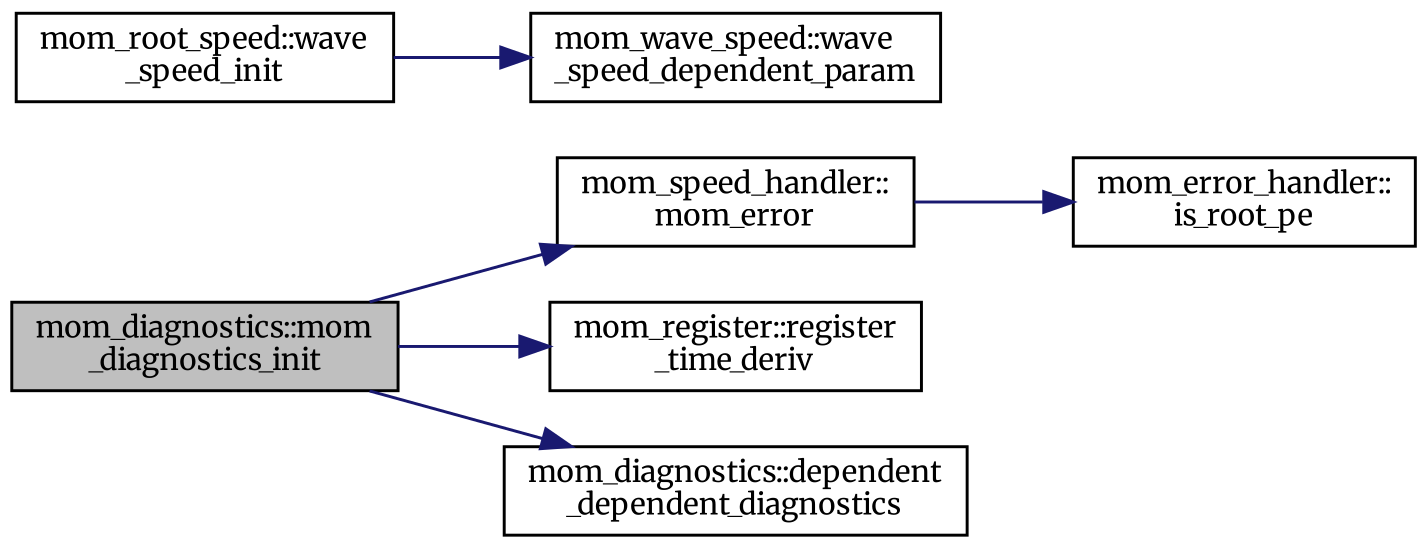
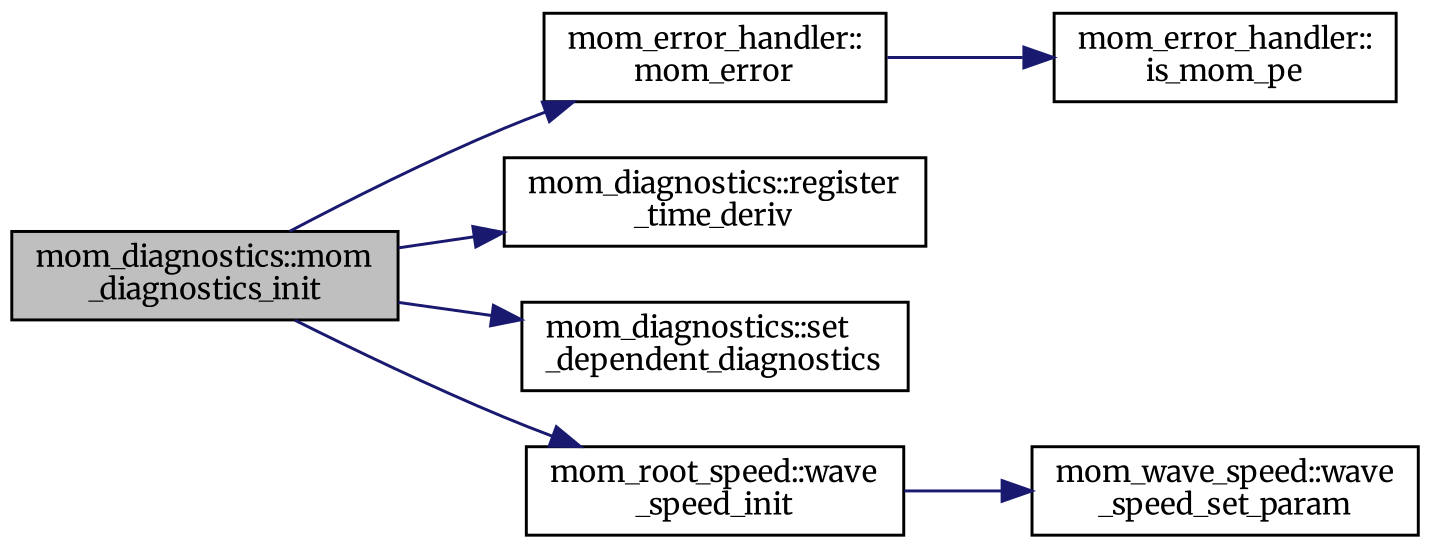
(736, 57) -> (1225, 491)
(736, 202) -> (715, 57)
(1244, 202) -> (1225, 57)
(736, 346) -> (715, 202)
none -> (422, 381)
(736, 491) -> (715, 346)
